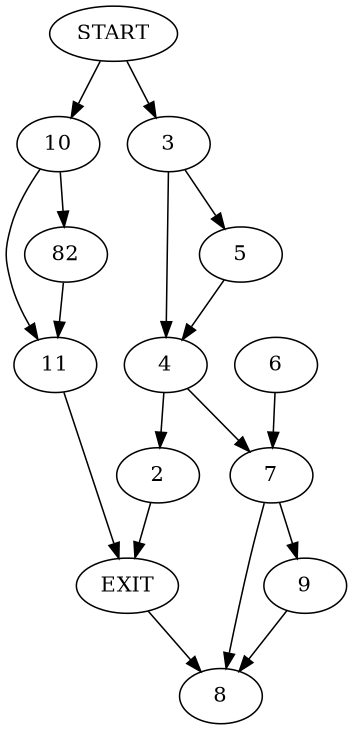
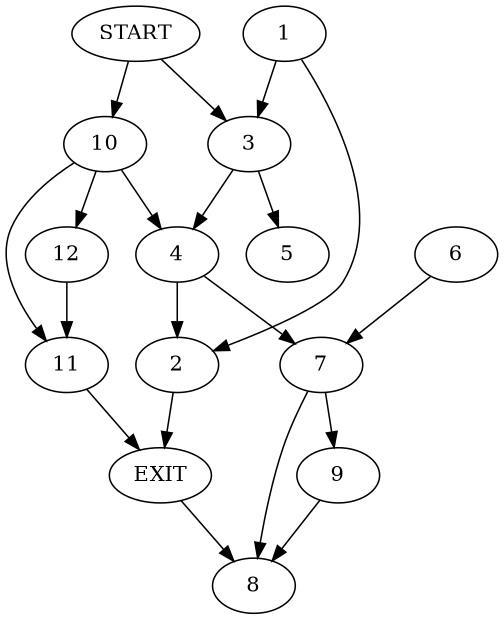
none -> (285, 34)
(66, 255) -> (67, 255)
(208, 303) -> (137, 193)
